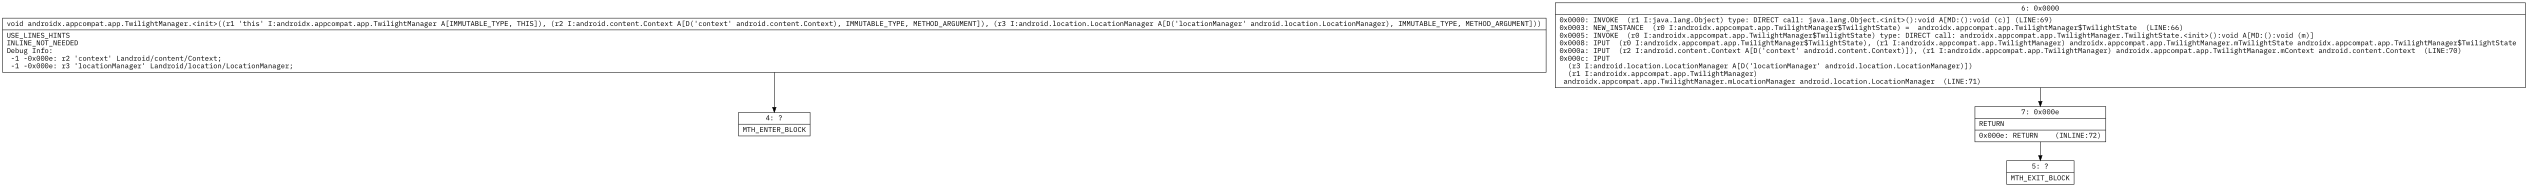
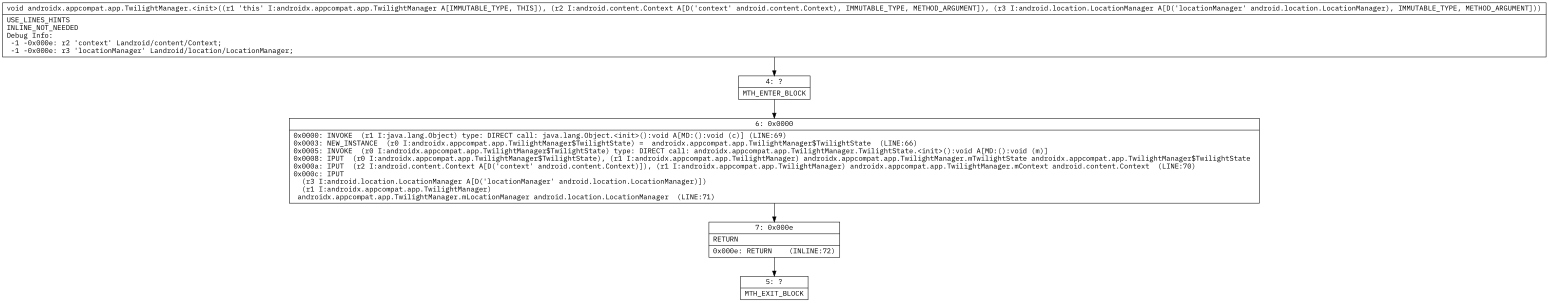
none -> (774, 106)
